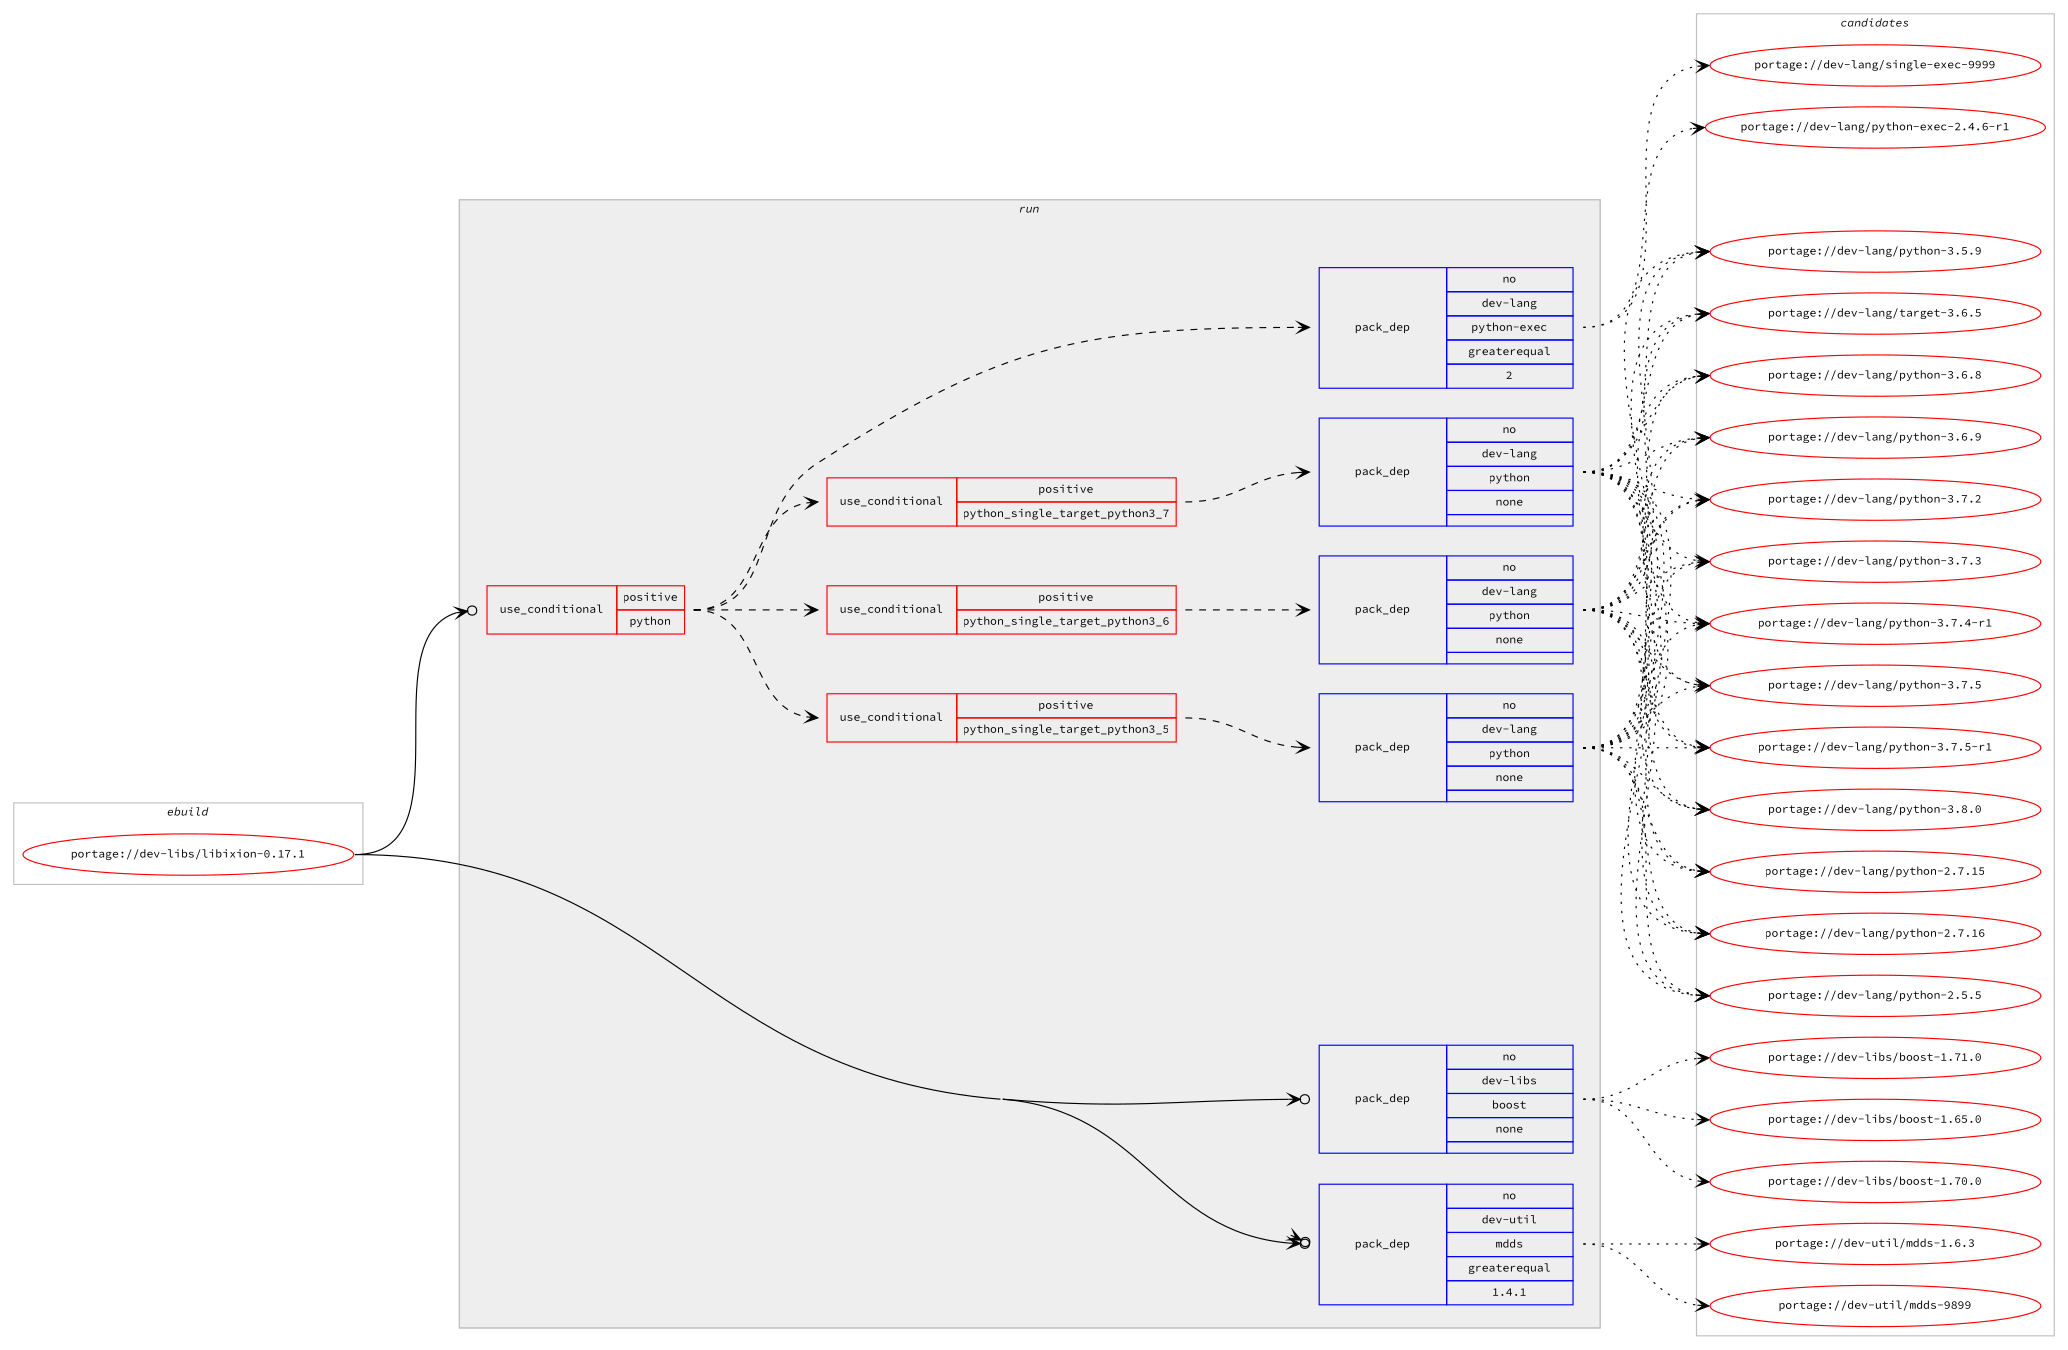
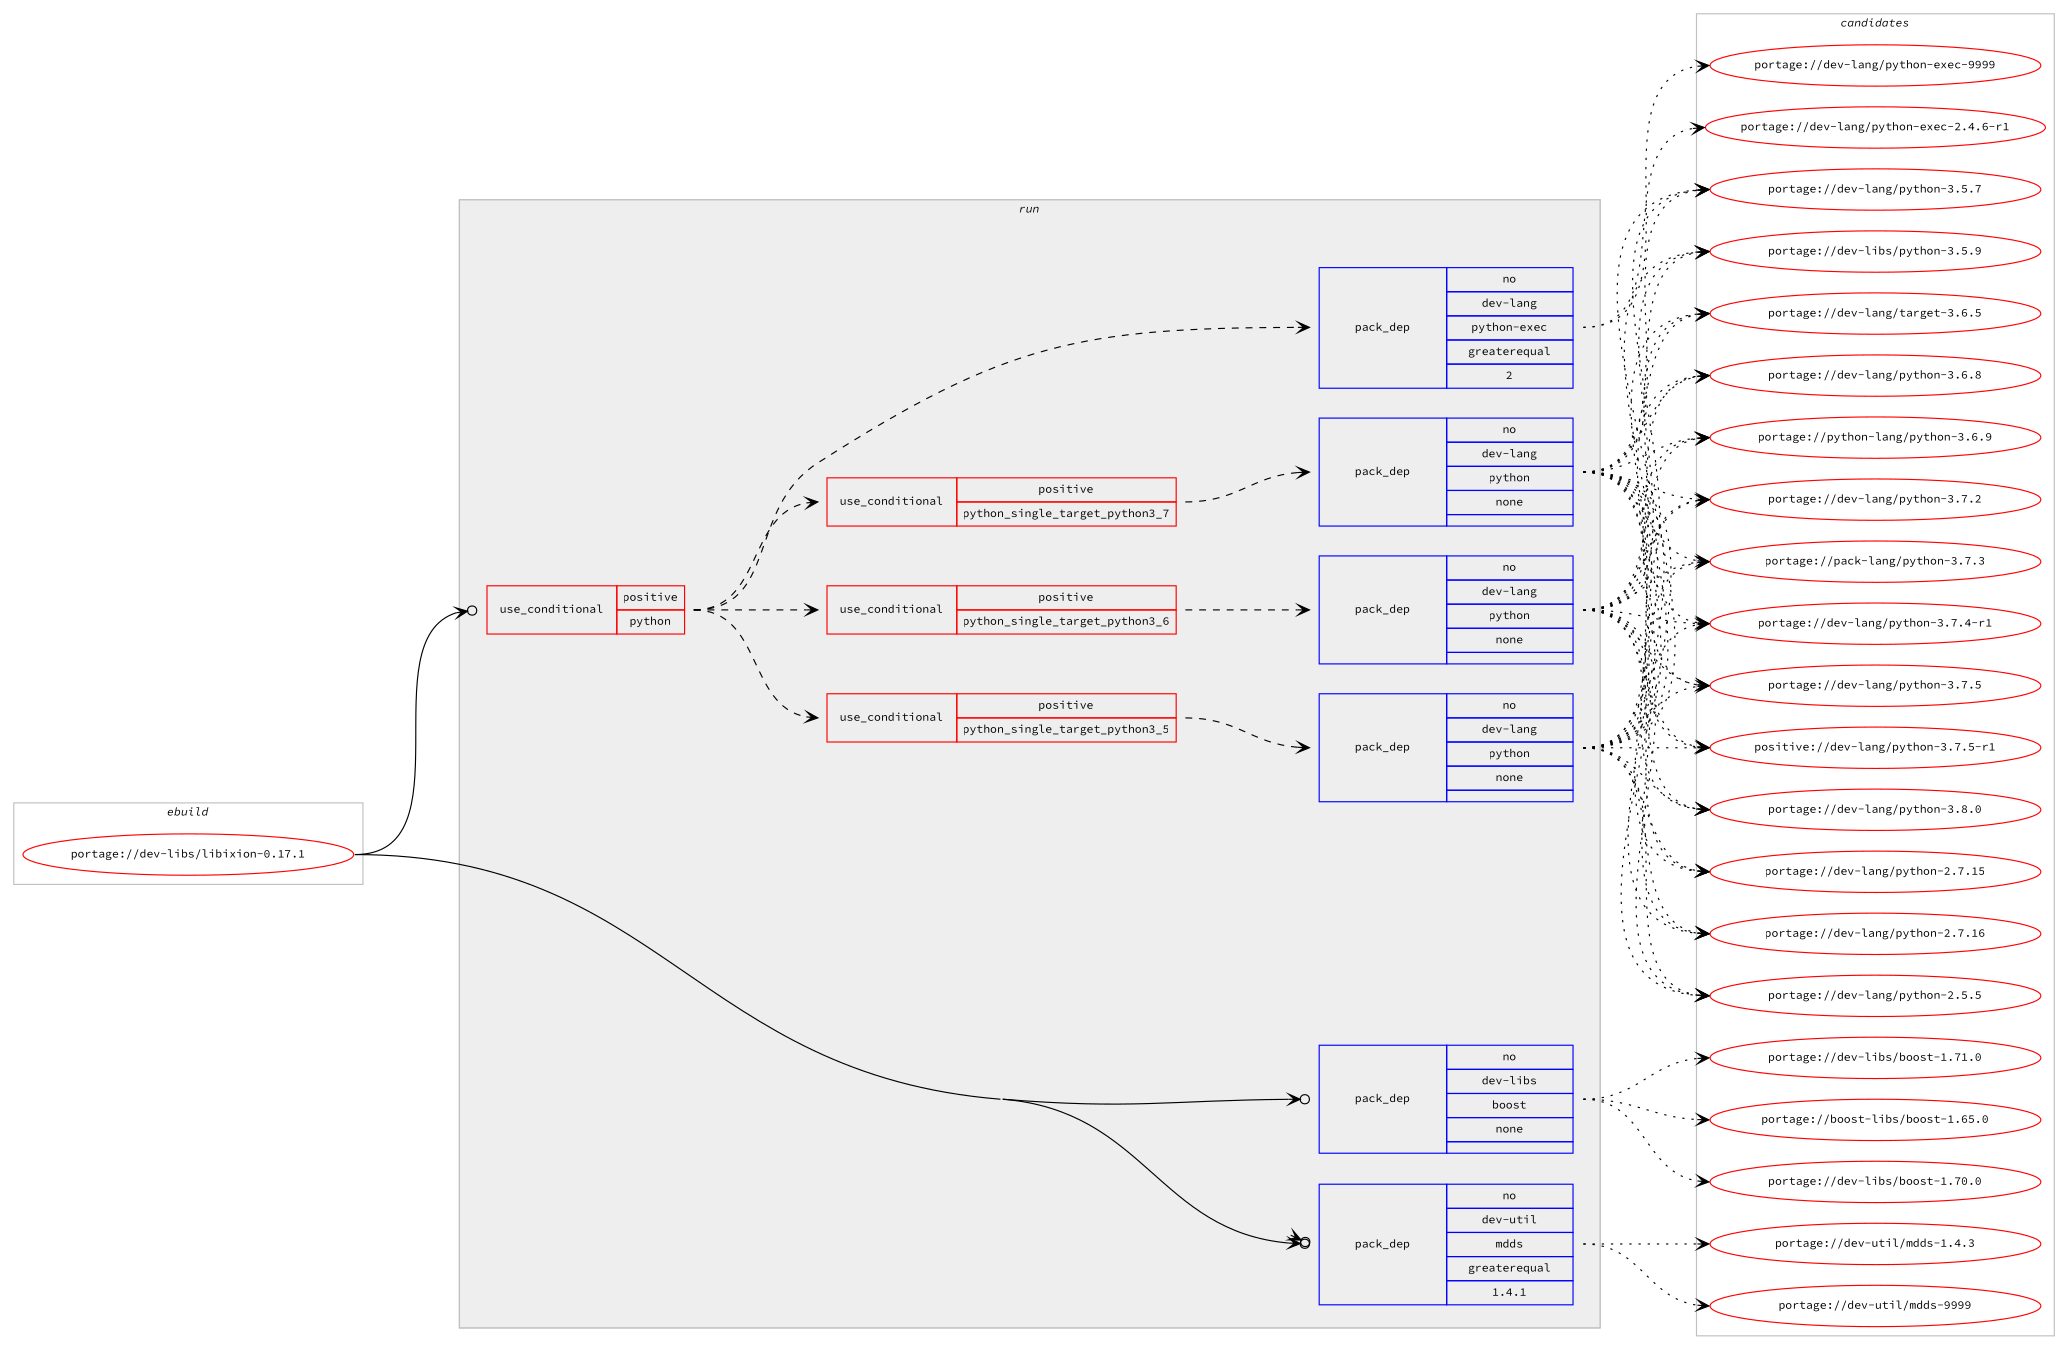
(1875, 65) -> (1875, 65)
none -> (1875, 190)
(1875, 252) -> (1875, 252)
(1875, 438) -> (1875, 438)
(1875, 562) -> (1875, 562)
(1875, 748) -> (1875, 748)
(1875, 1120) -> (1875, 1120)
(1875, 1244) -> (1875, 1244)
(1875, 1306) -> (1875, 1306)
